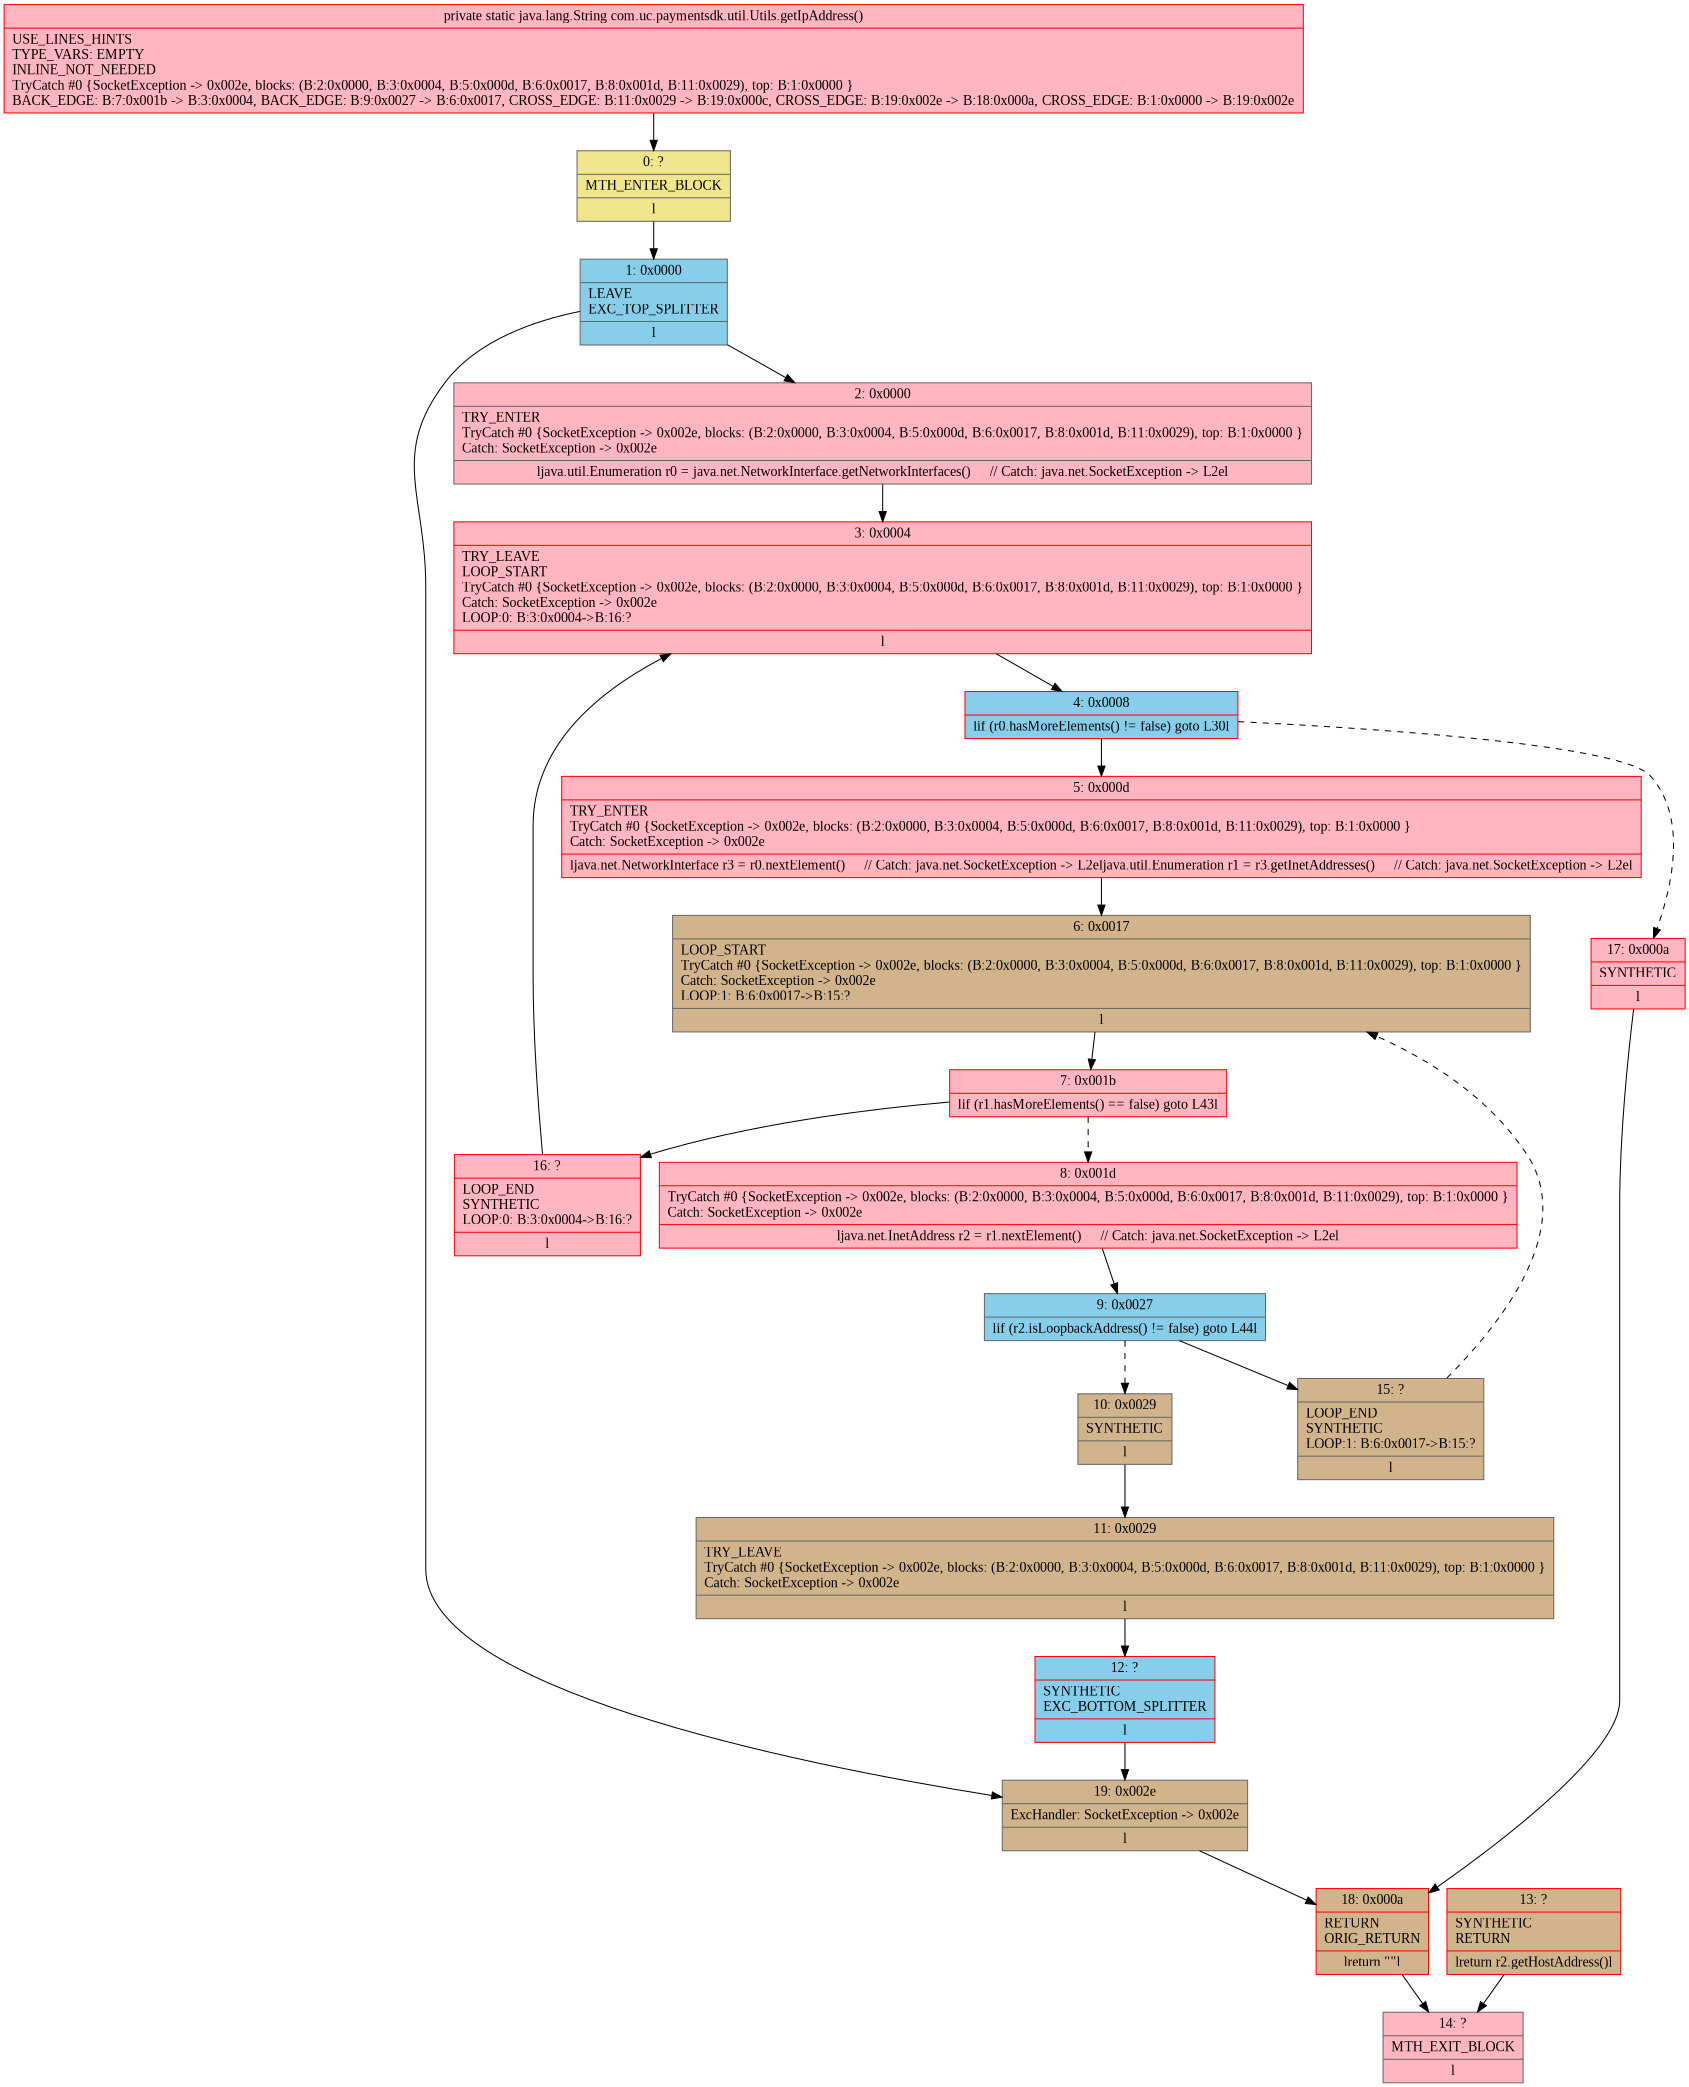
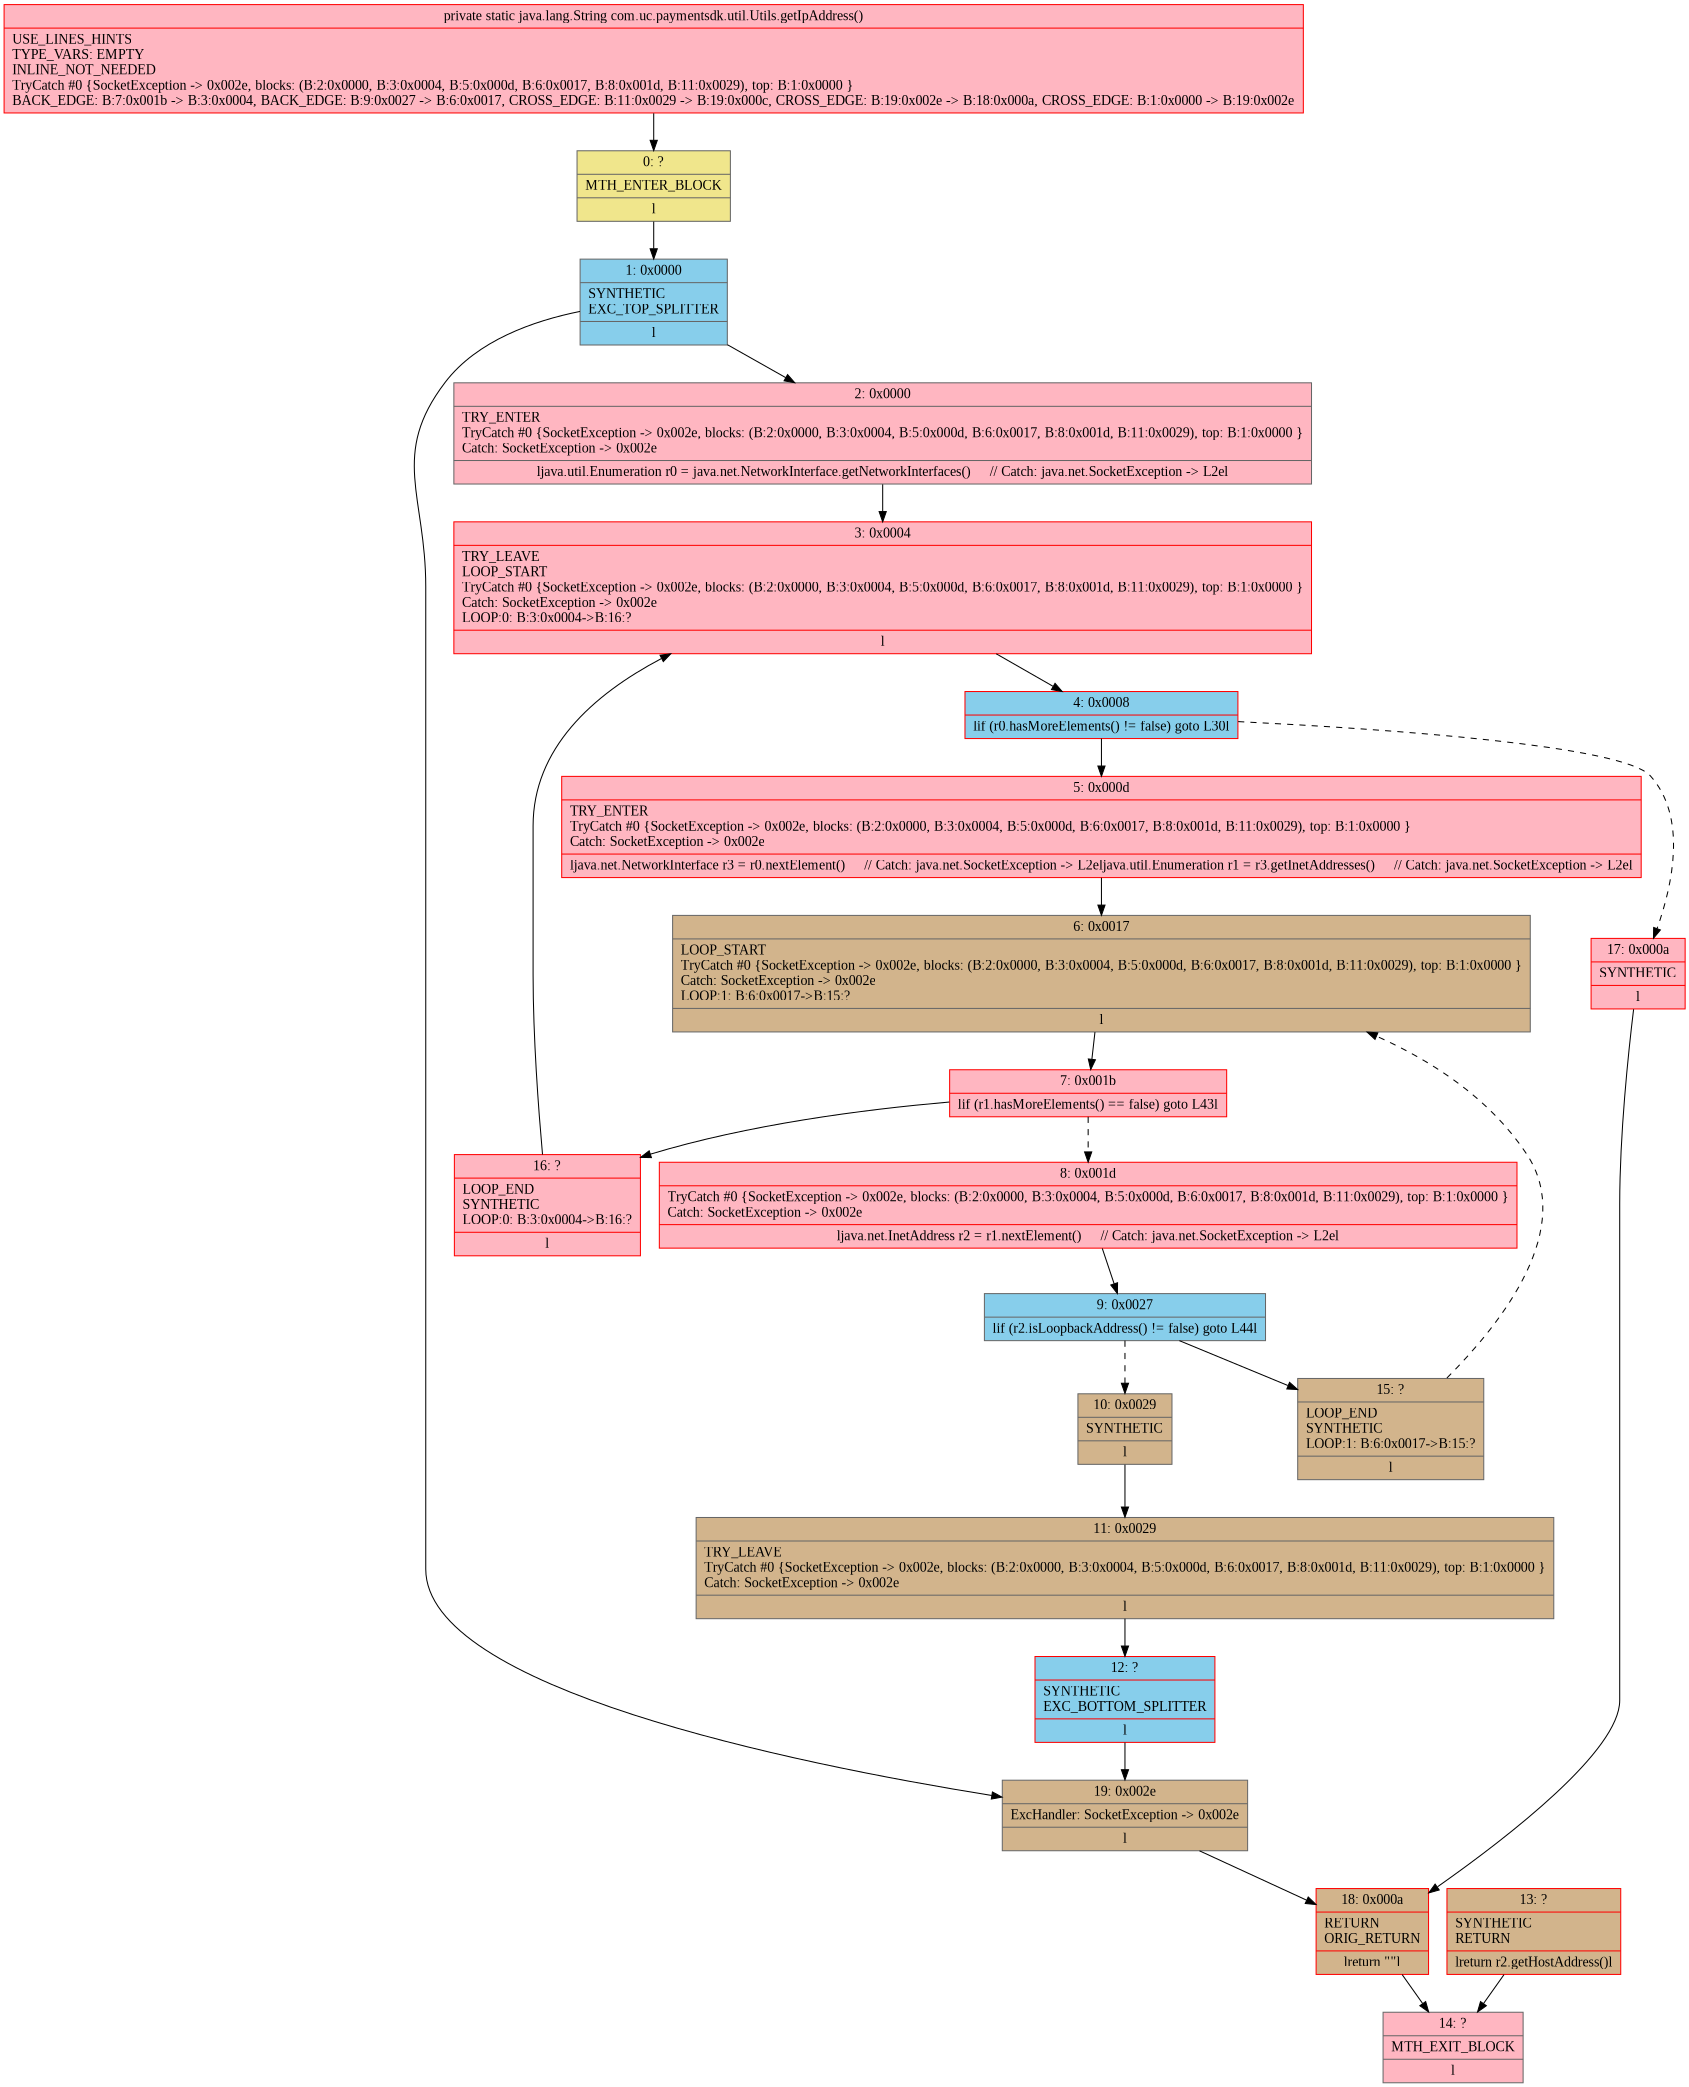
(610, 294) -> (627, 294)
